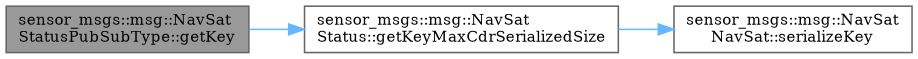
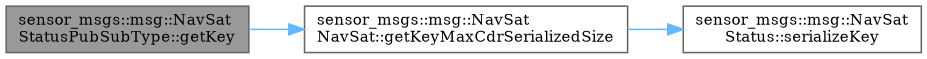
(461, 29) -> (466, 29)
(793, 29) -> (802, 29)
